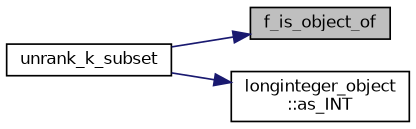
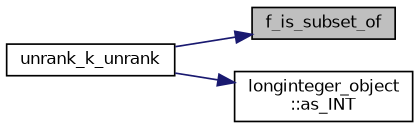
(320, 23) -> (324, 23)
(89, 60) -> (91, 60)
